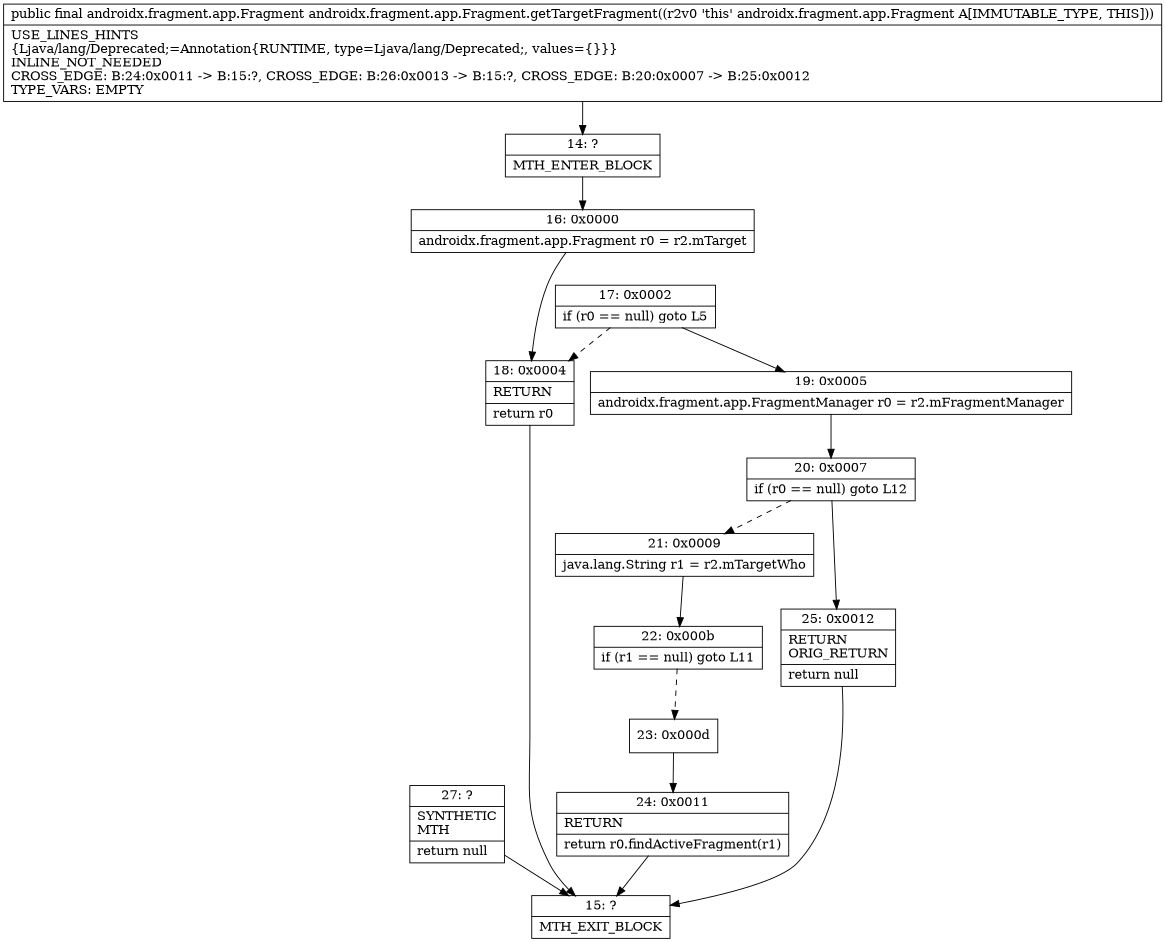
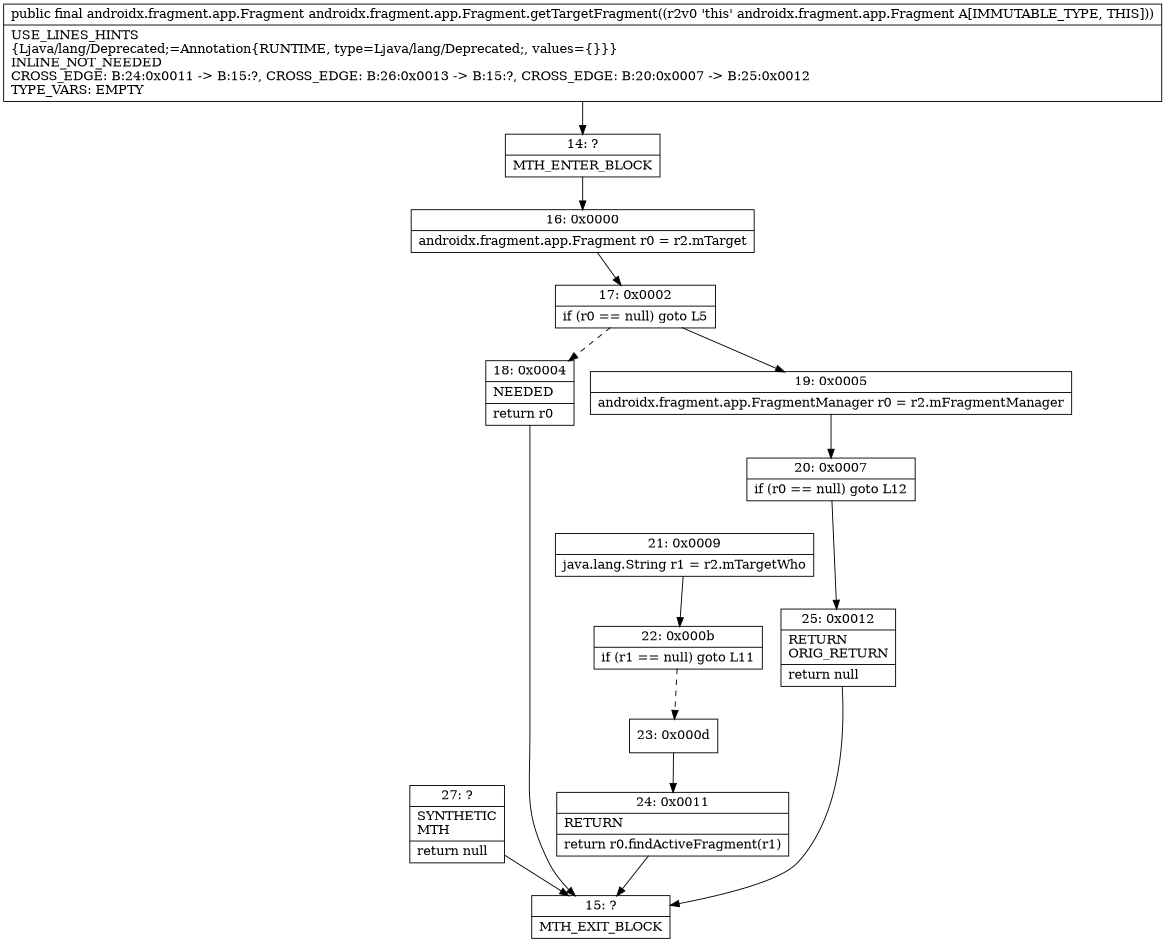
(542, 299) -> (606, 265)
(523, 392) -> (524, 392)
(762, 515) -> none
